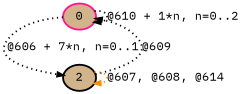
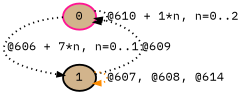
(80, 78) -> (80, 78)
